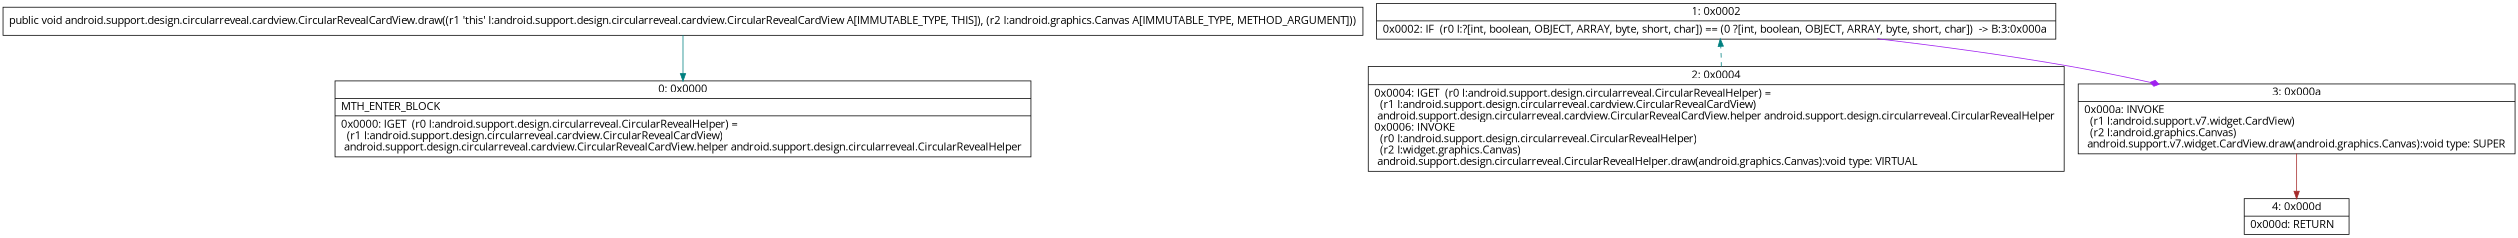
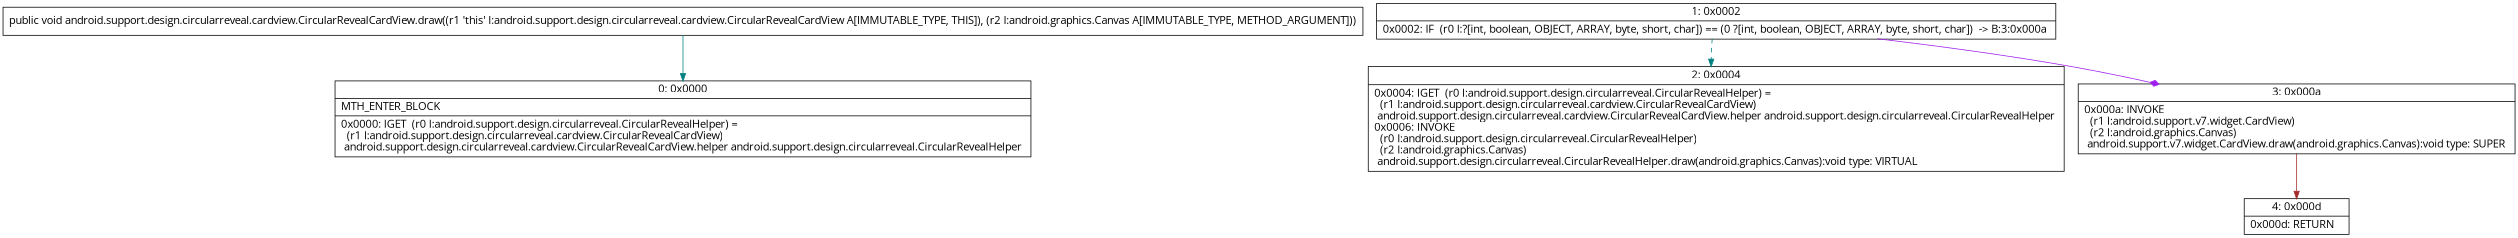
(1721, 57) -> (1712, 49)
(1448, 150) -> (1451, 150)
